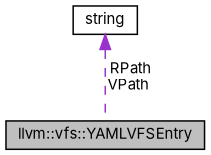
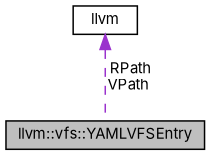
(105, 20) -> (105, 20)
